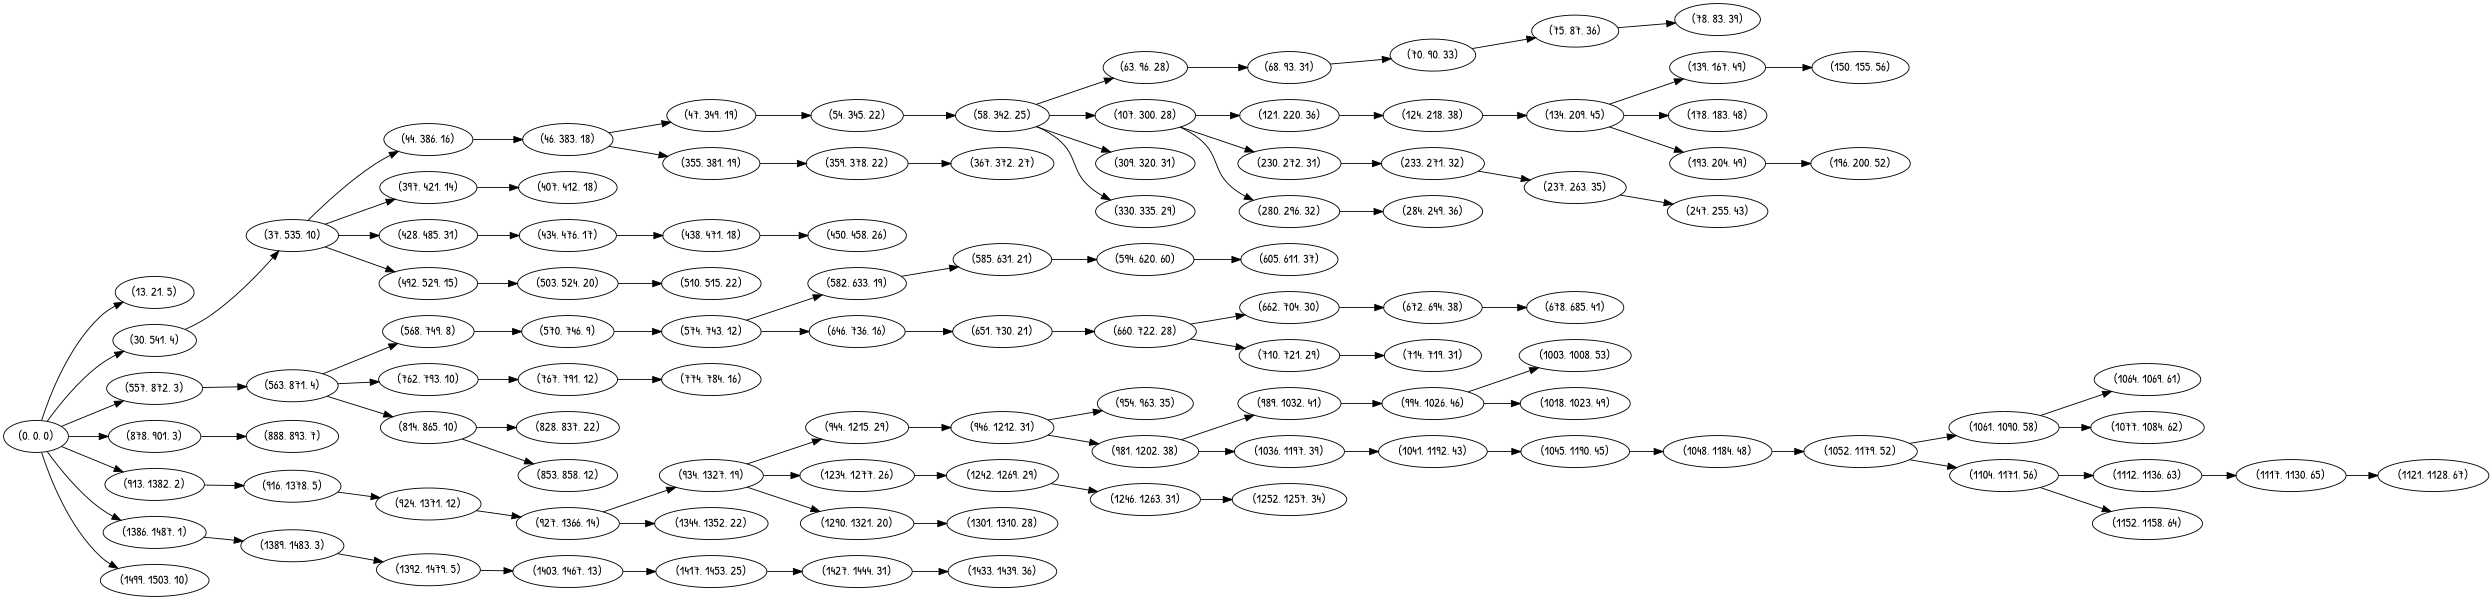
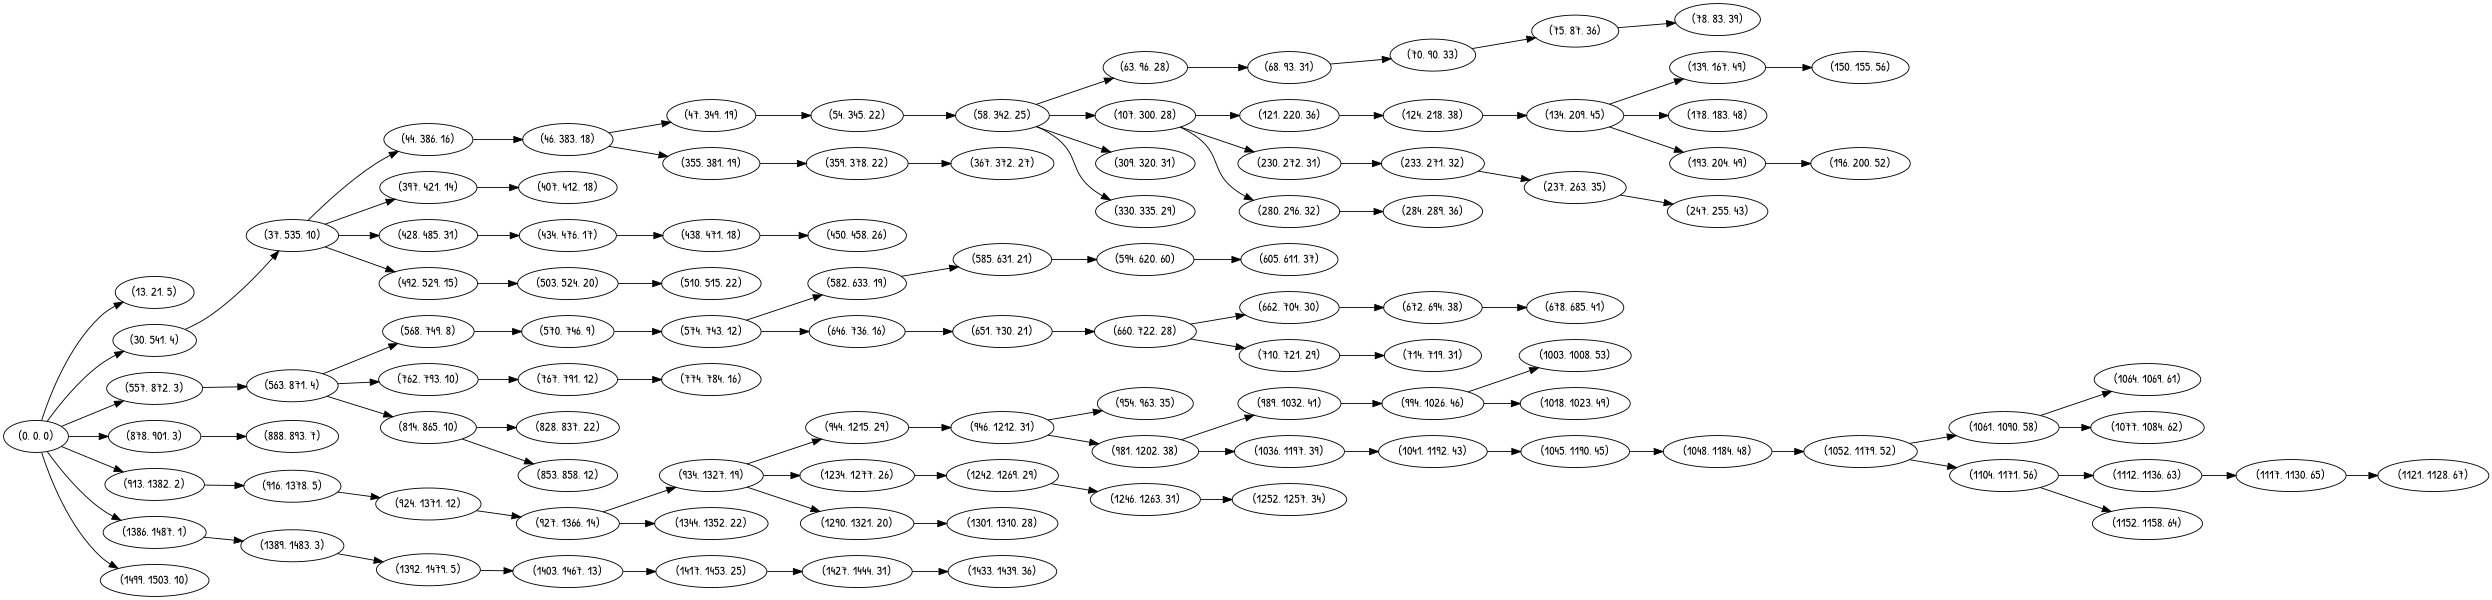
(1433, 212) -> (1433, 212)
